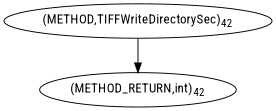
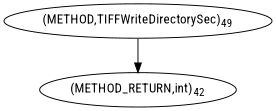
(227, 20) -> (227, 20)
